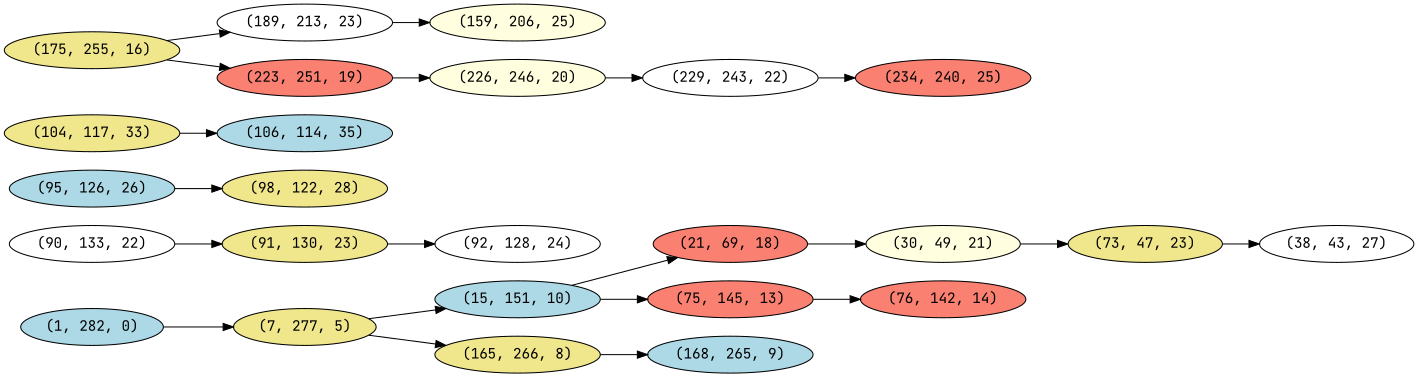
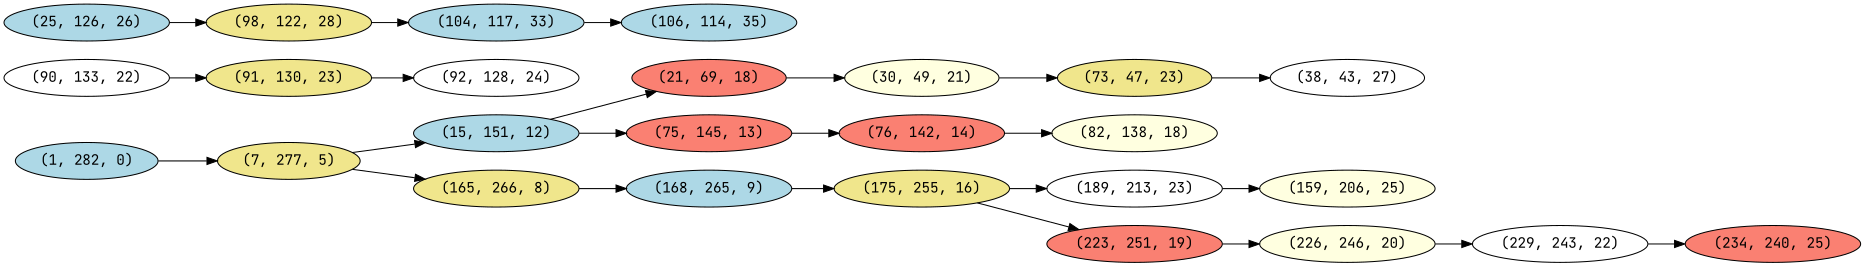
none -> (385, 23)
(92, 133) -> (496, 23)
none -> (1135, 133)
(92, 189) -> (87, 23)
none -> (808, 189)
(518, 299) -> (496, 133)
